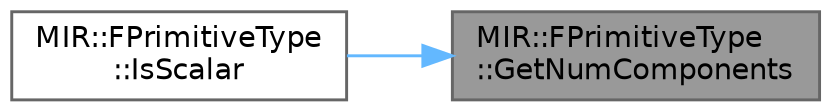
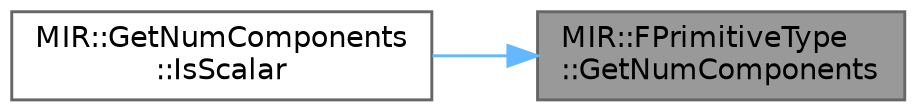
(179, 56) -> (222, 56)
